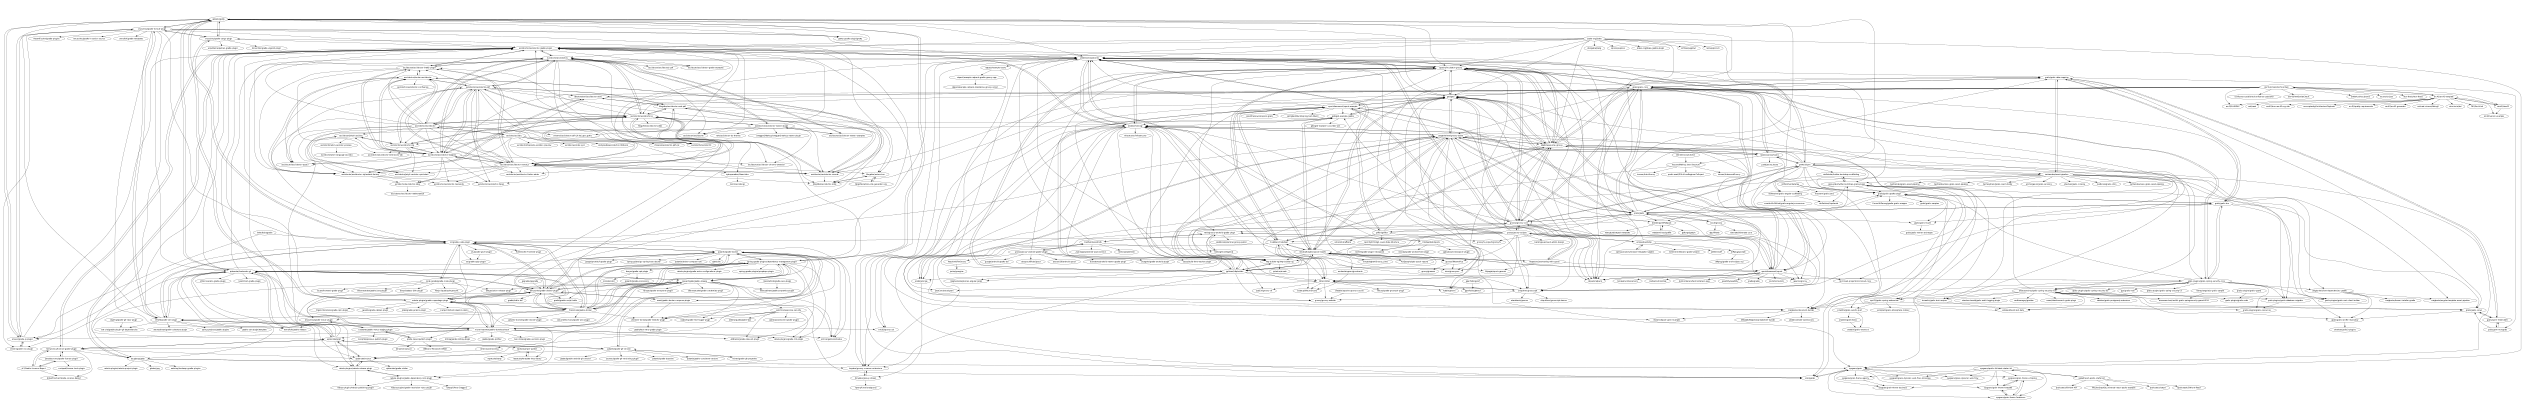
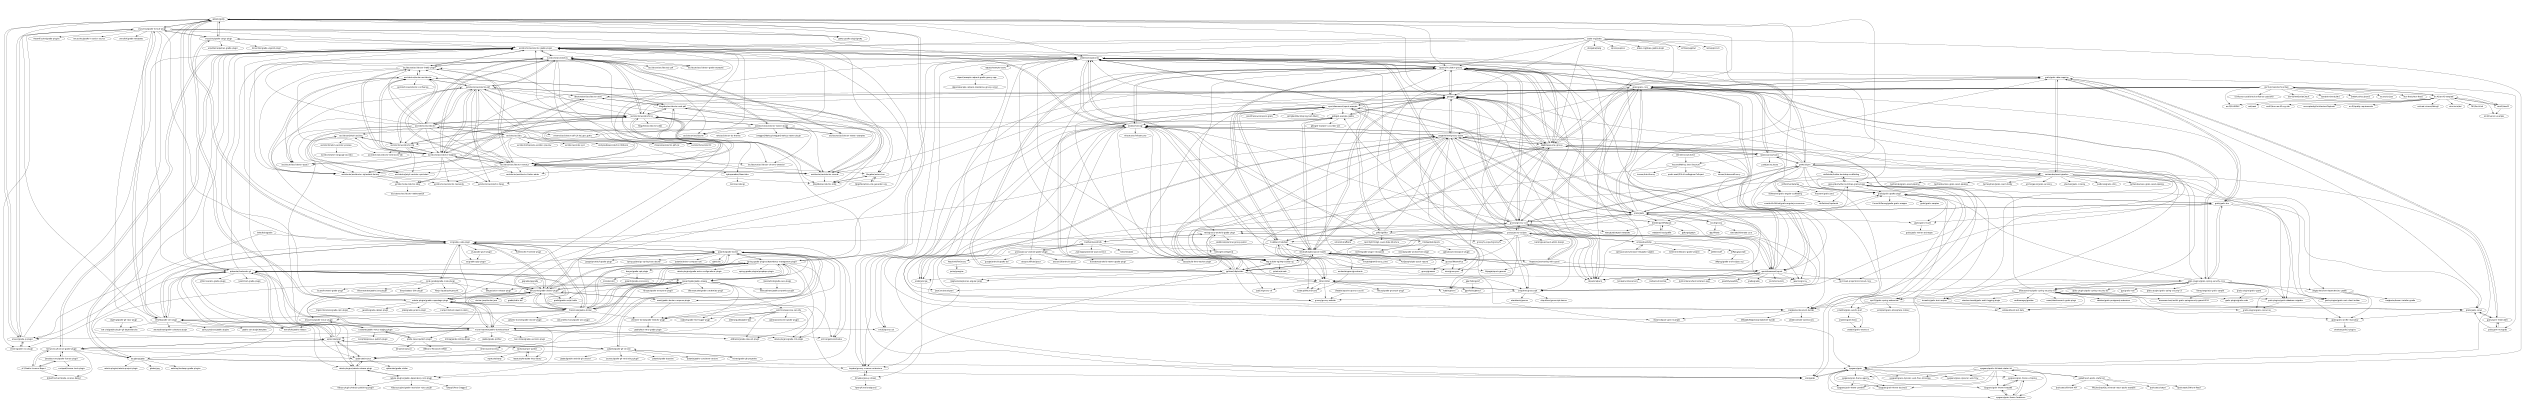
(1344, 48) -> none
none -> (2330, 97)
(2395, 107) -> none
(1535, 184) -> (1566, 228)
(1460, 243) -> none
(1126, 252) -> (1126, 252)
(1155, 262) -> none
(788, 299) -> none
none -> (486, 301)
(2450, 301) -> none
none -> (1851, 388)
